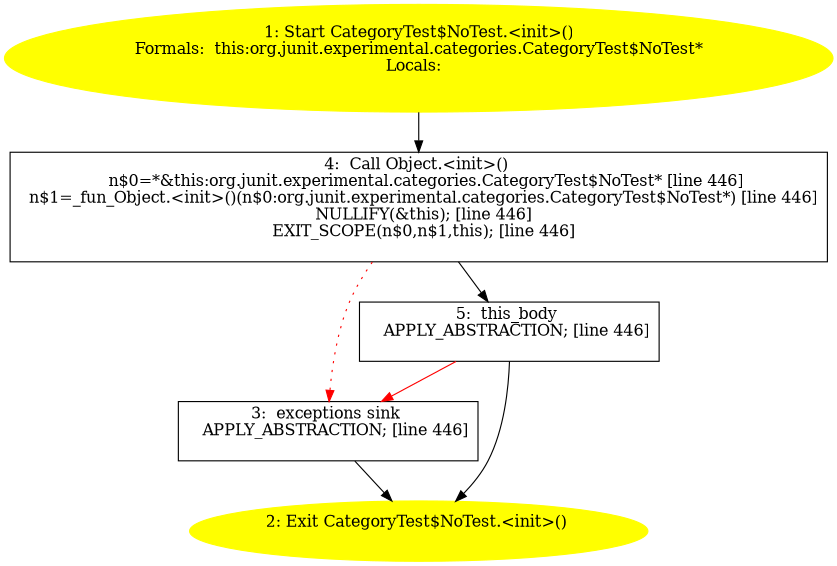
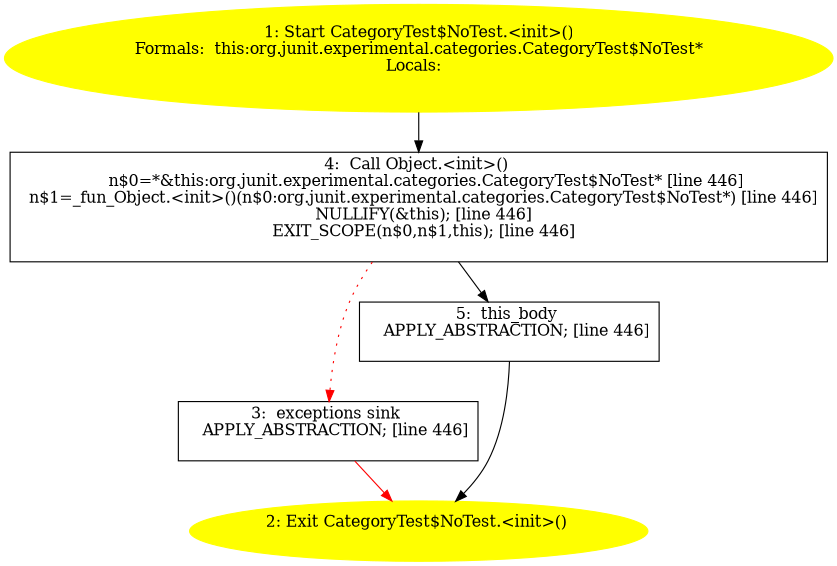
(424, 379) -> none
(370, 477) -> (370, 477)
